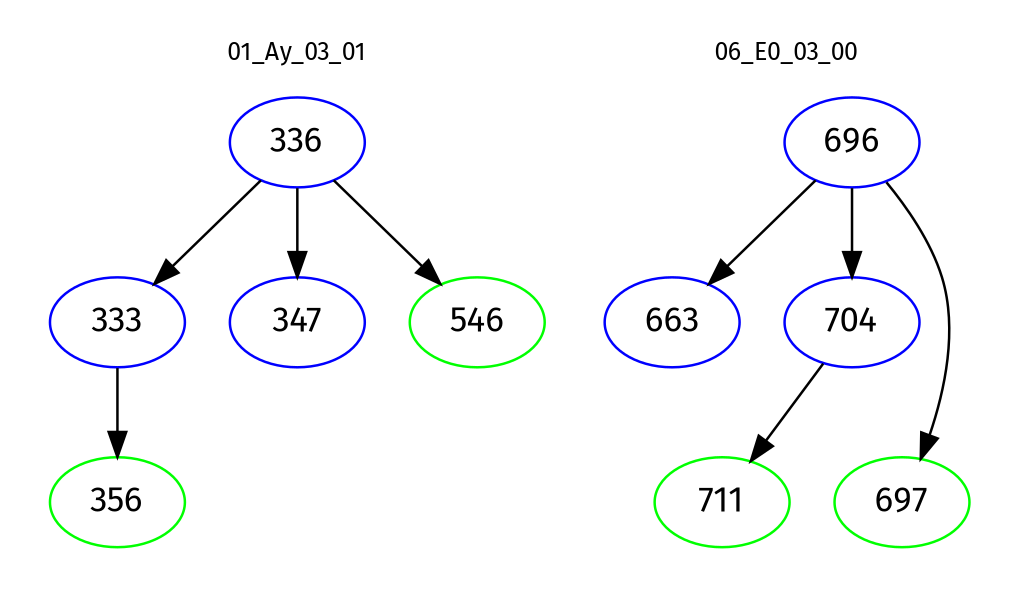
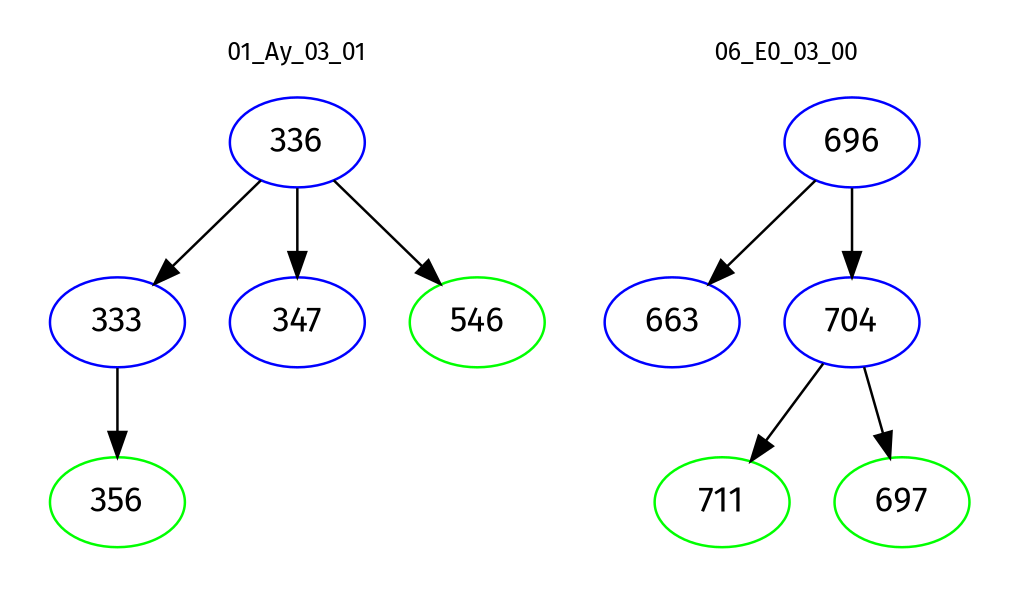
(947, 302) -> (874, 400)
